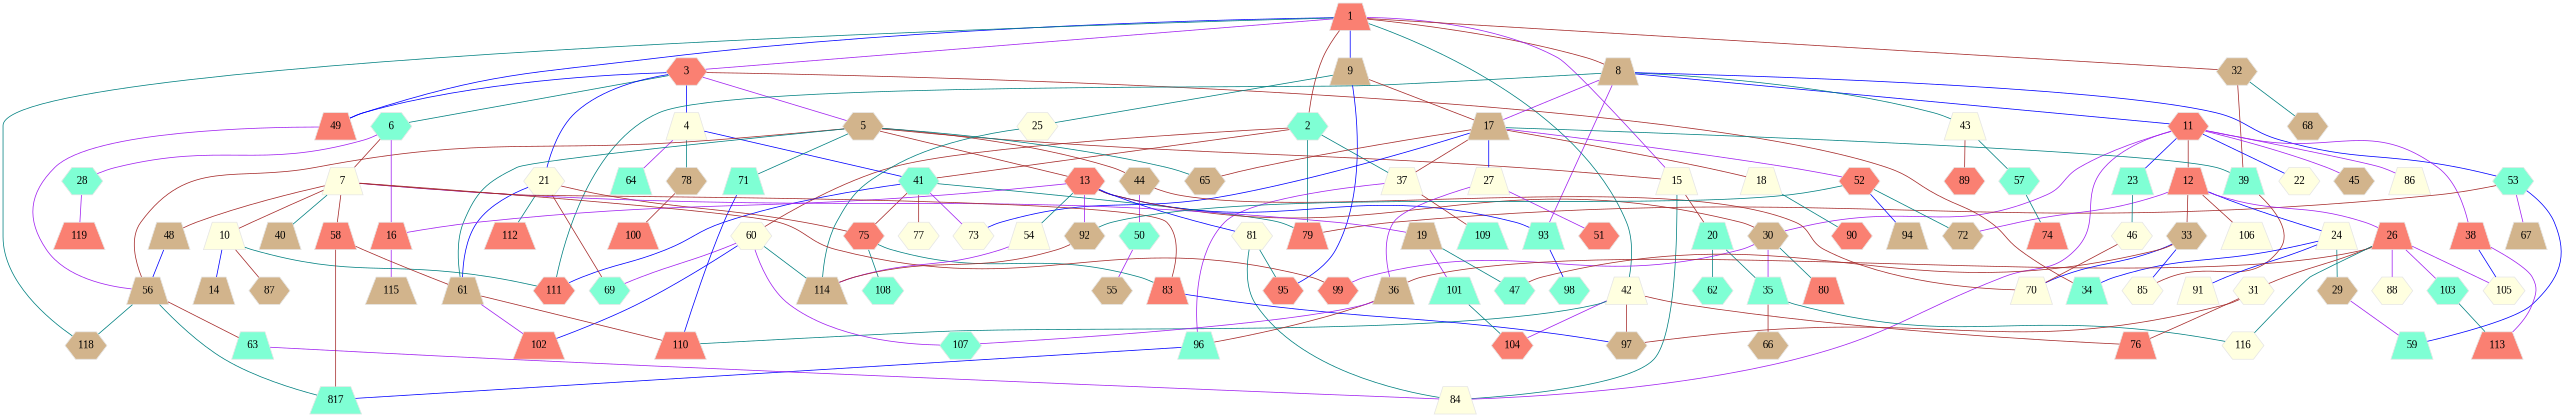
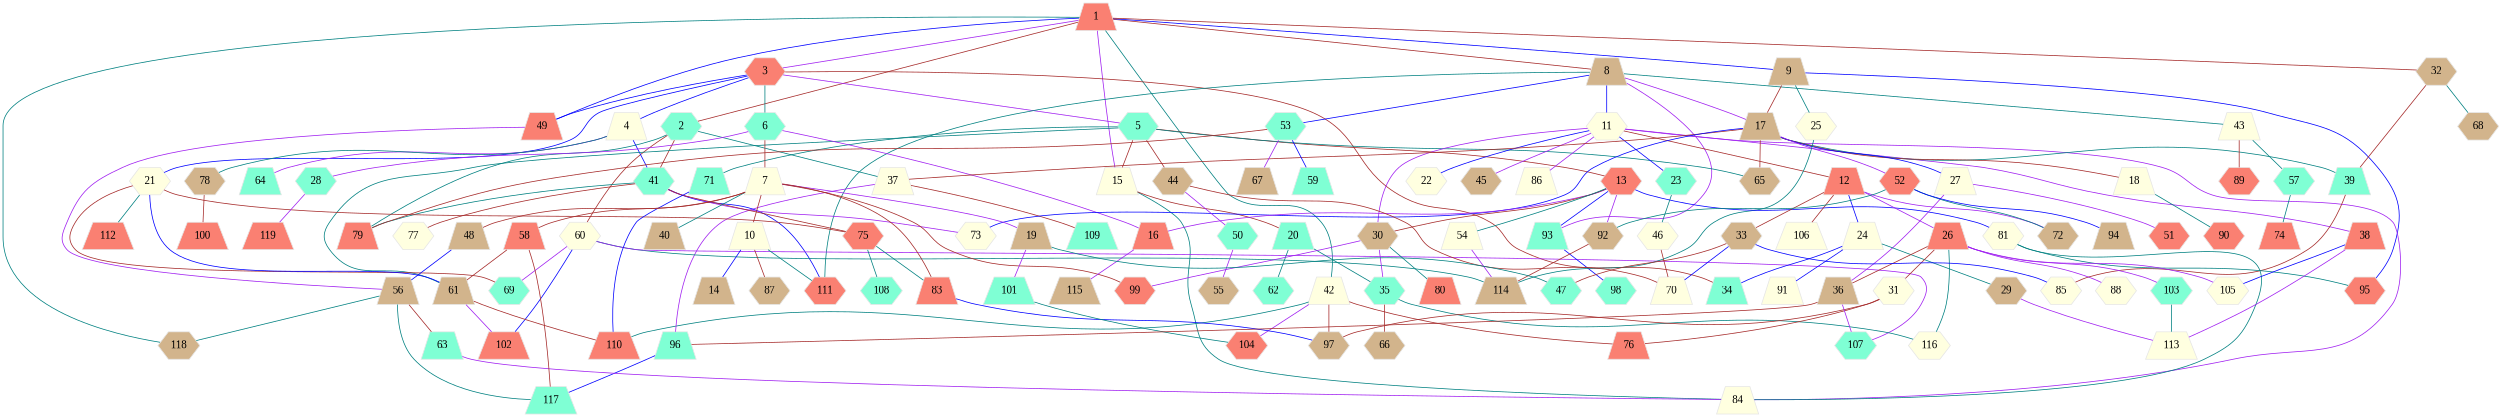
(863, 126) -> (1138, 126)
(2188, 126) -> (1607, 126)
(456, 149) -> none
(2133, 181) -> (1676, 181)
(1768, 291) -> (1384, 291)
(2375, 318) -> (2086, 322)
(2497, 346) -> (2171, 346)
(336, 400) -> (551, 400)
